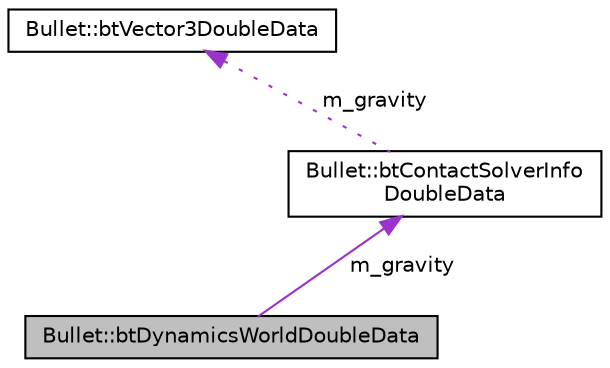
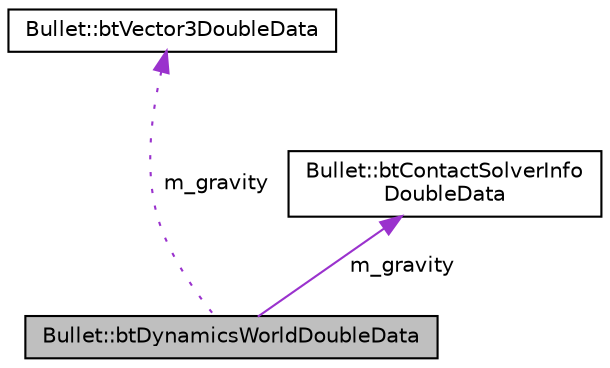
(307, 106) -> (154, 202)
